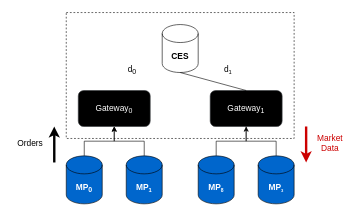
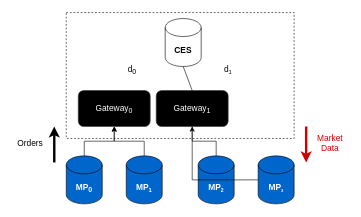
(180, 48) -> (183, 42)
(246, 108) -> (192, 108)
(216, 188) -> (216, 188)
